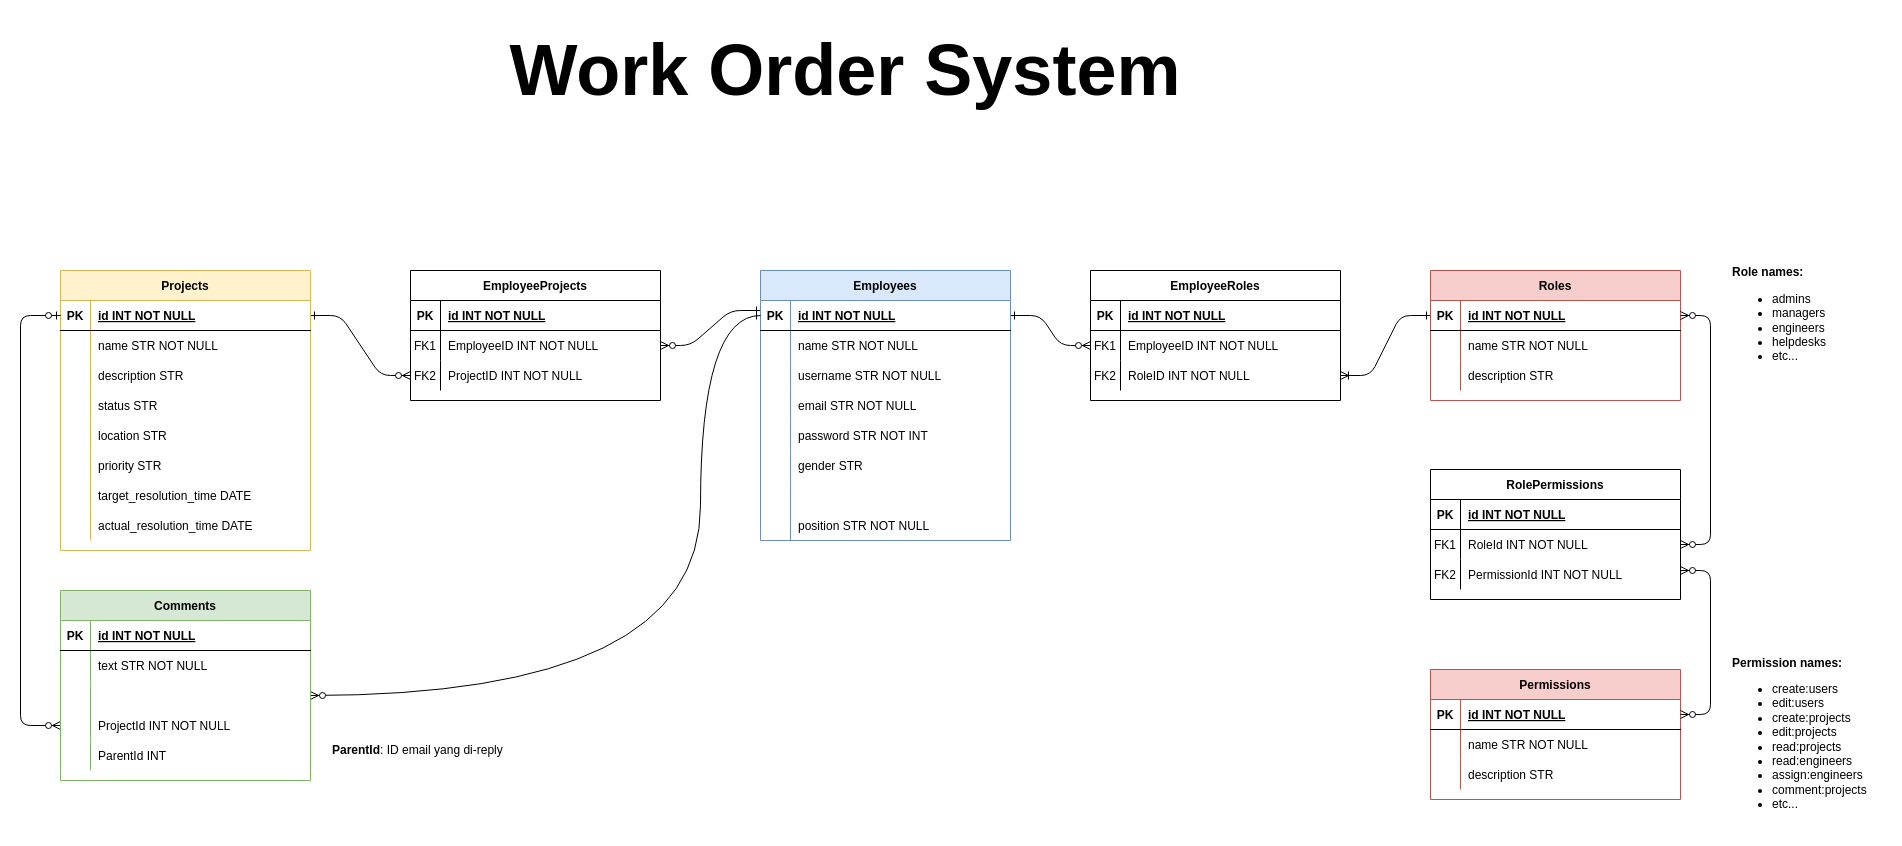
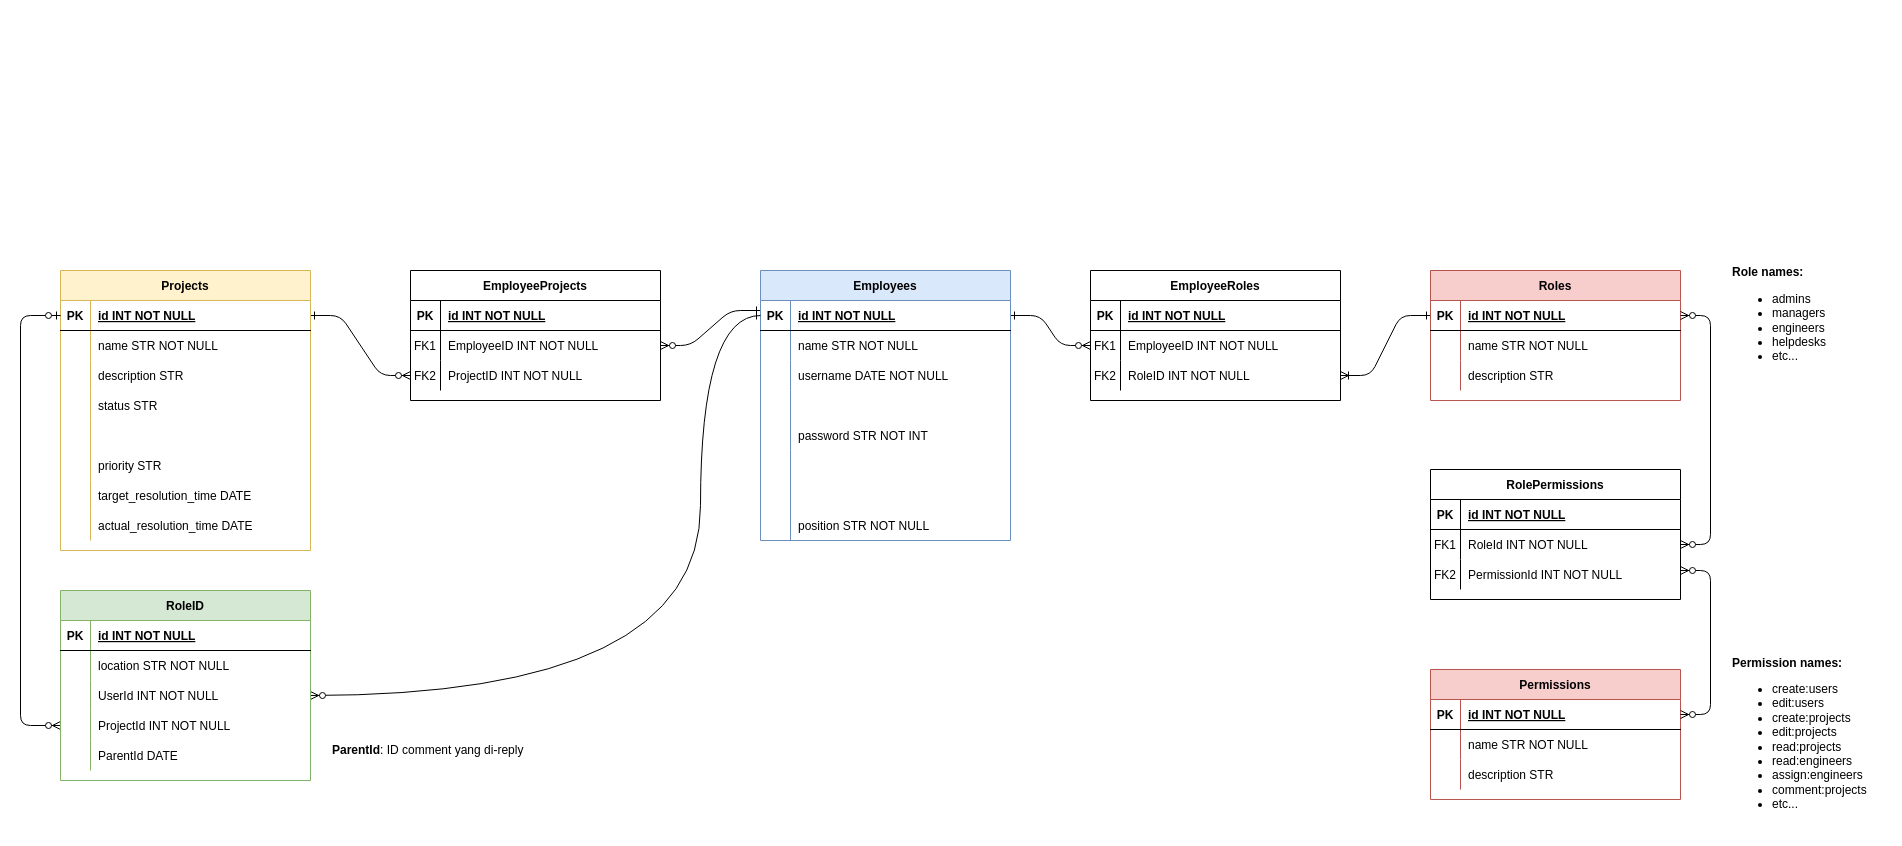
(846, 71) -> none
(864, 376) -> (867, 376)
(901, 406) -> none
(201, 436) -> none
(901, 466) -> none
(185, 606) -> (185, 606)
(150, 666) -> (161, 666)
none -> (201, 696)
(428, 751) -> (437, 751)
(137, 756) -> (140, 756)
